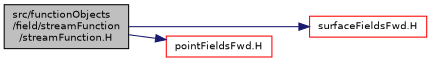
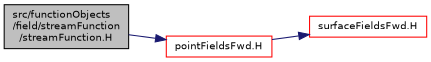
(214, 27) -> (285, 38)
